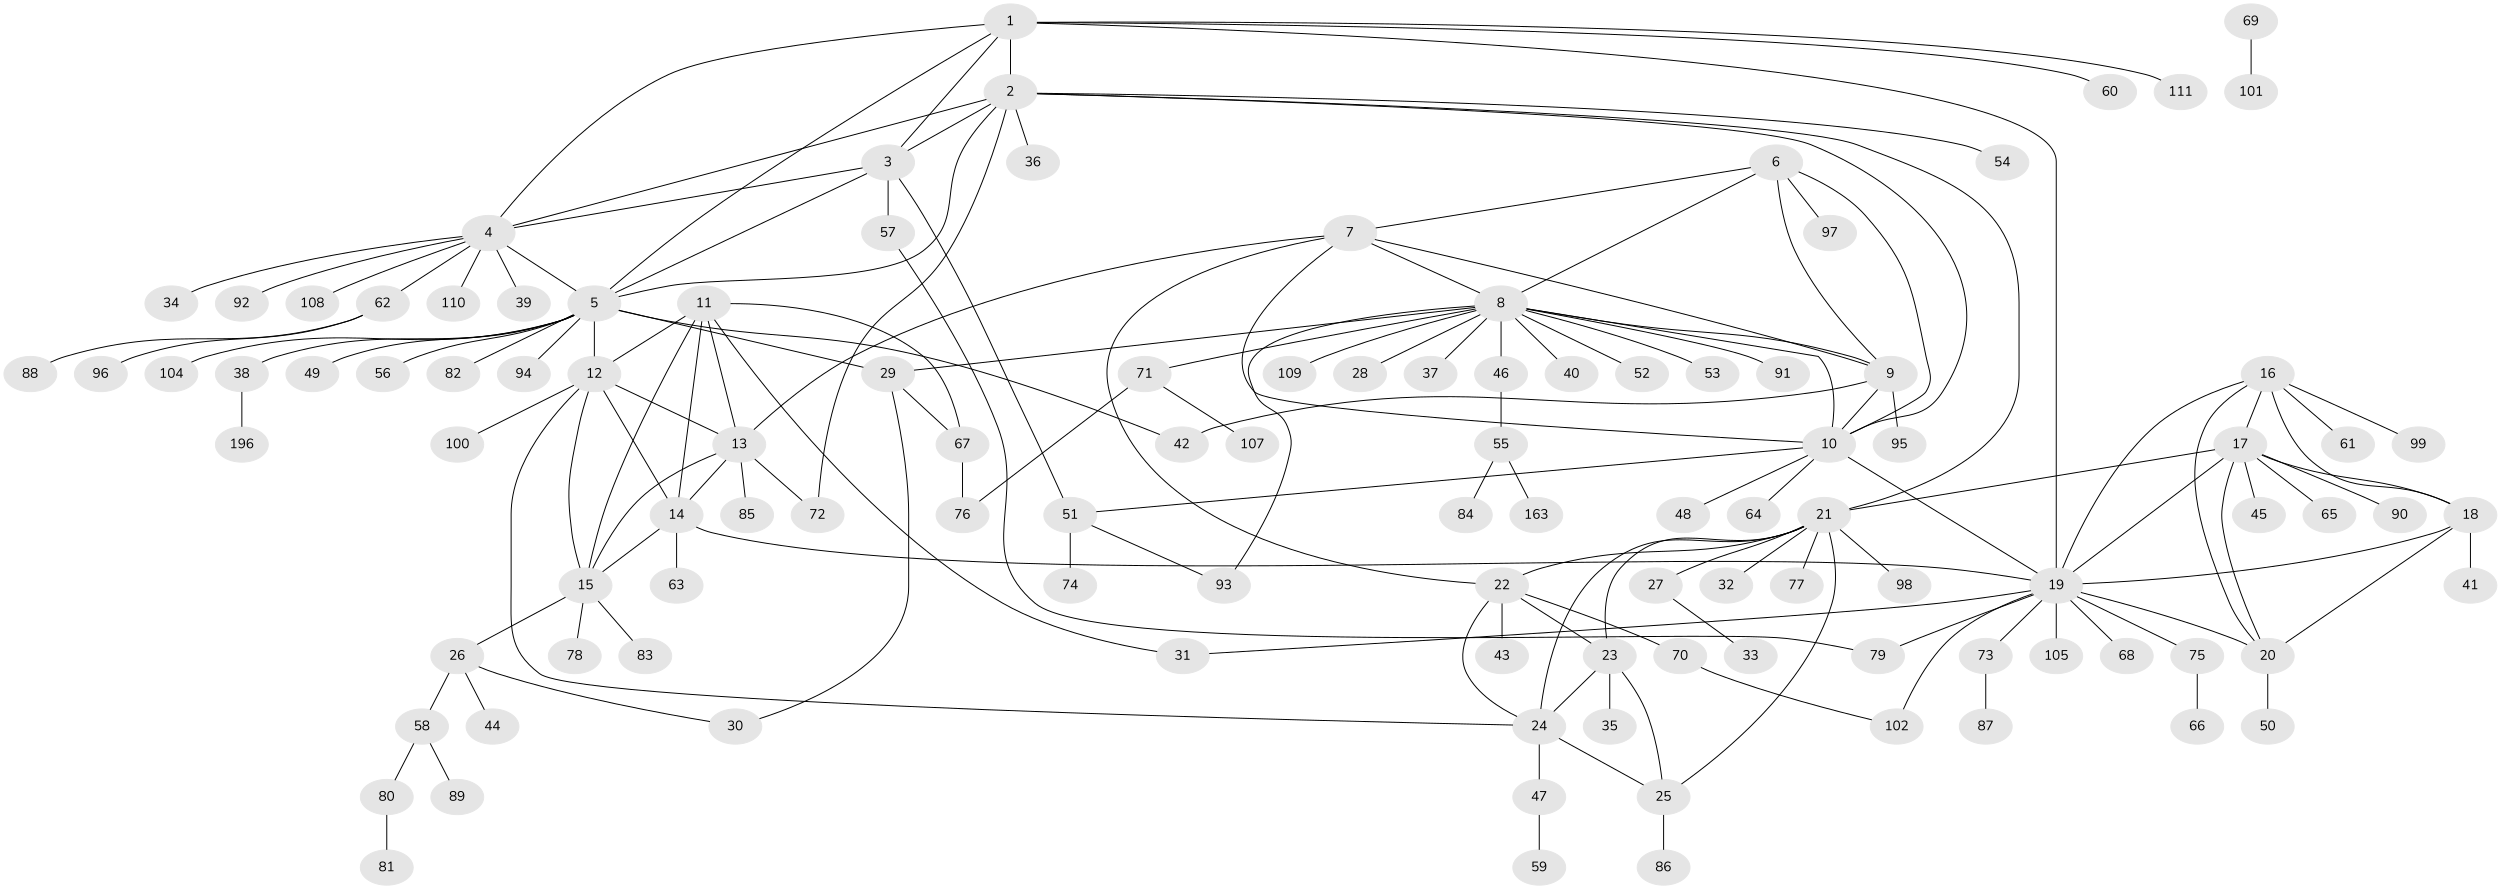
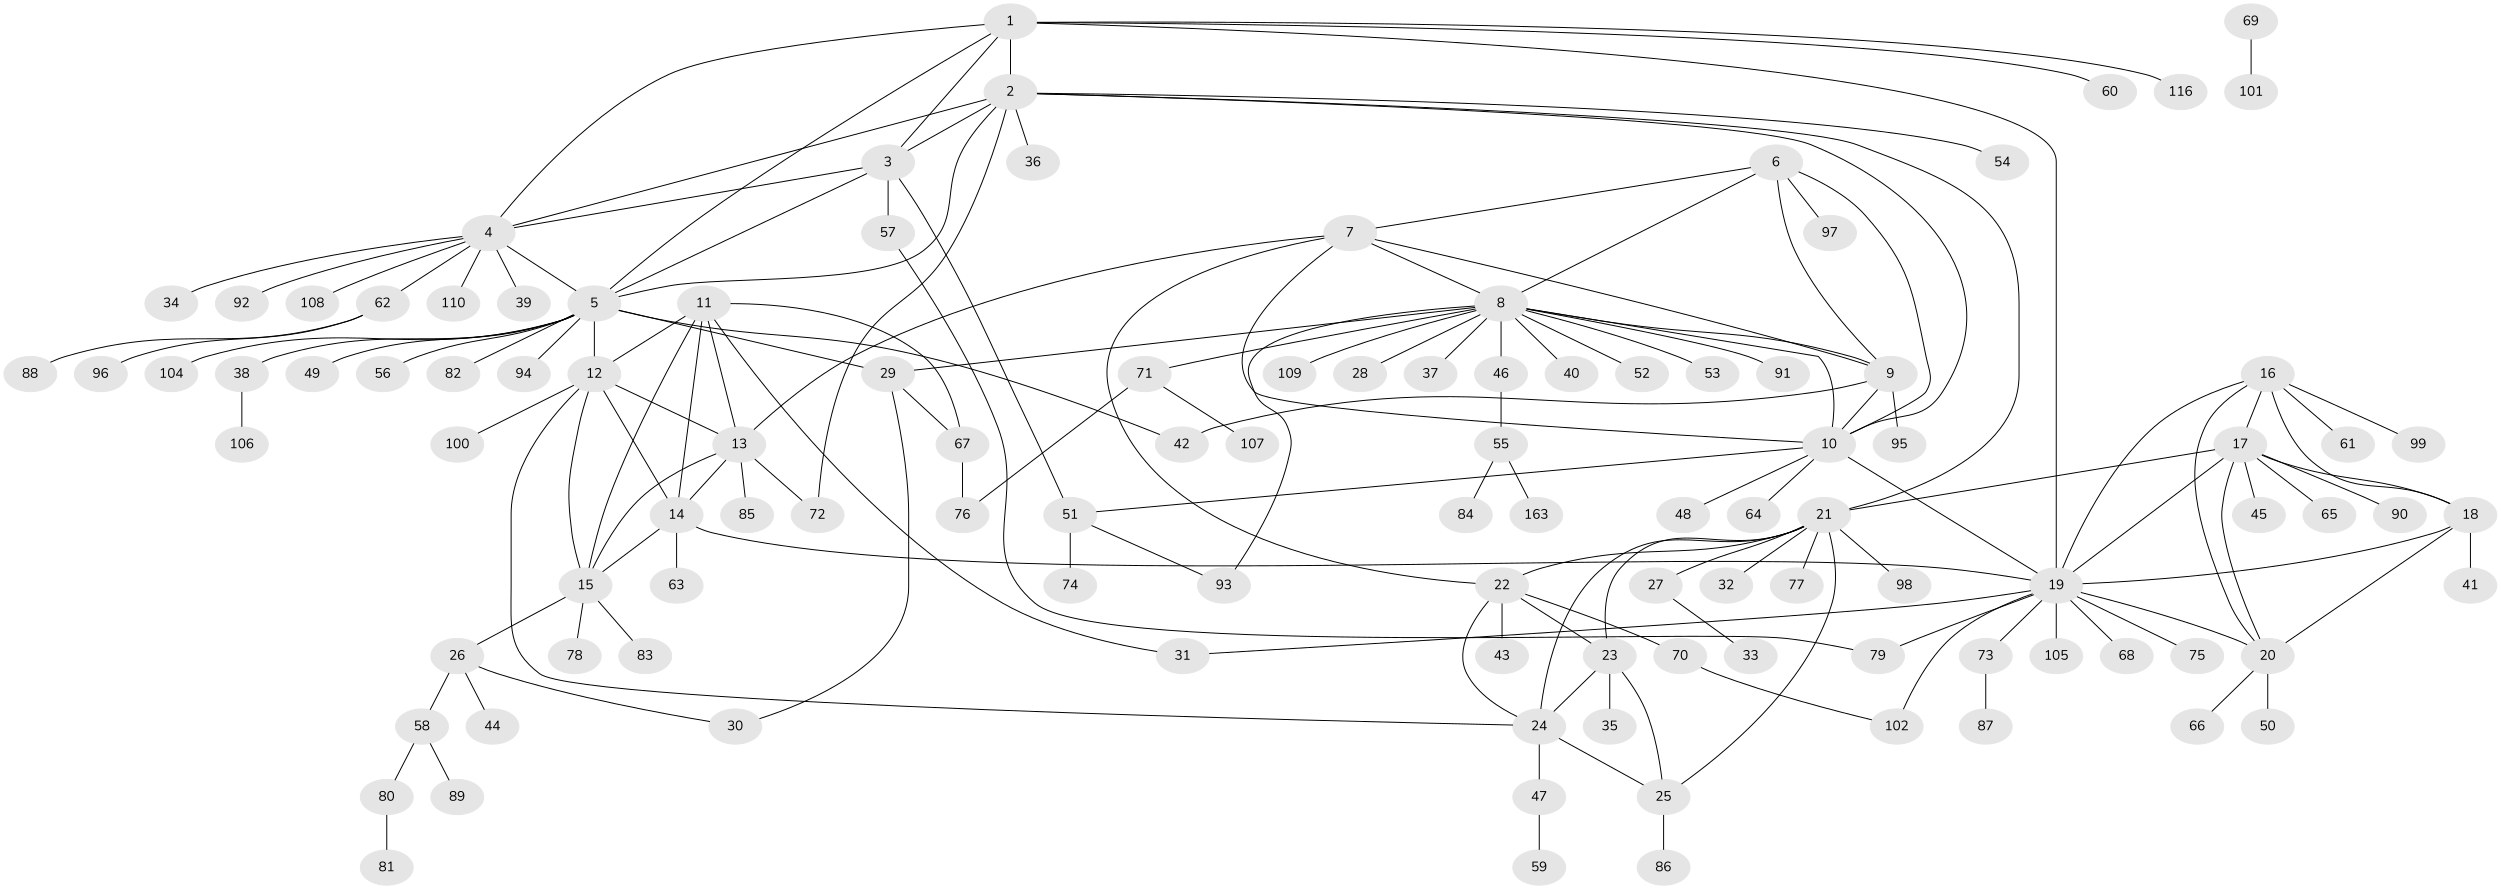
(2181, 92) -> (2181, 92)
(242, 445) -> (242, 445)
(2197, 691) -> (2233, 691)
